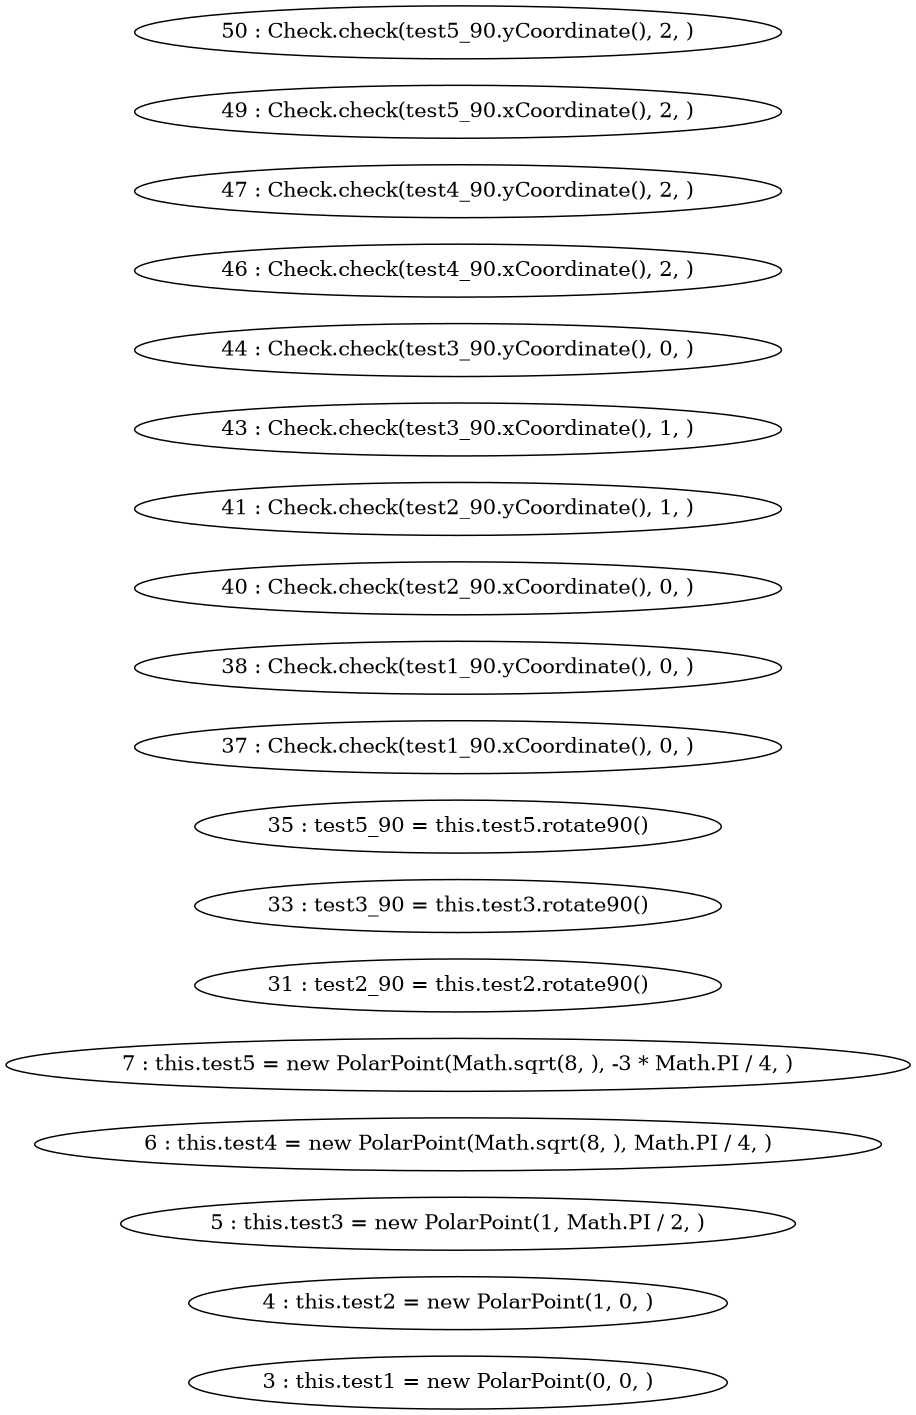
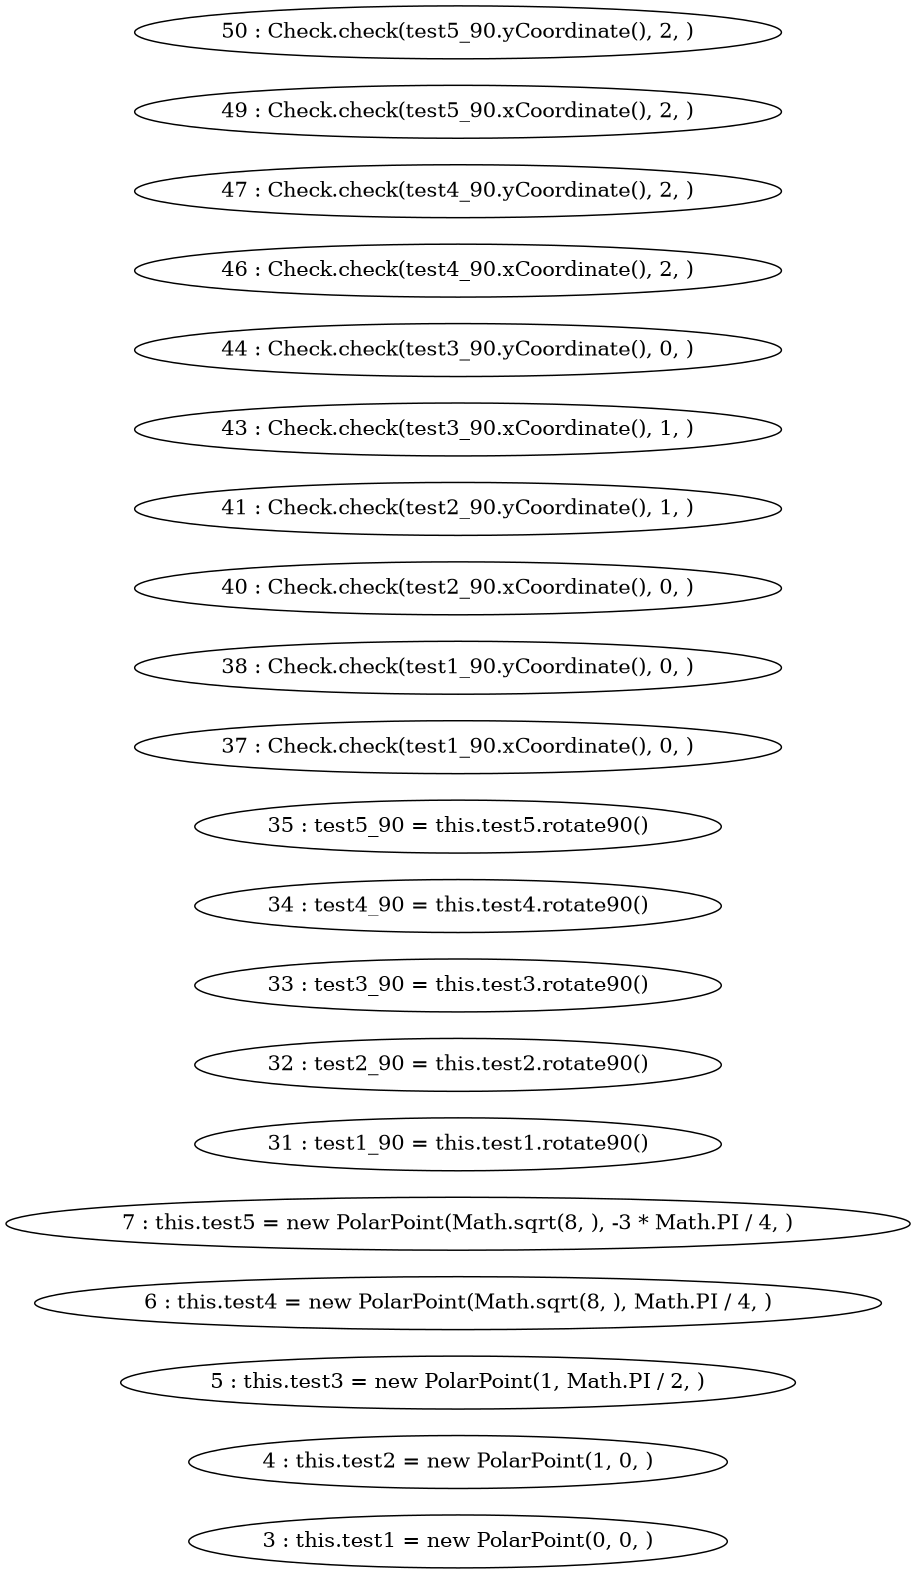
none -> (458, 906)
(458, 985) -> (458, 1065)
none -> (458, 1144)
